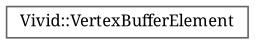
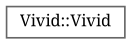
(127, 22) -> (66, 22)
